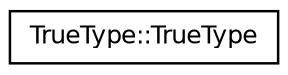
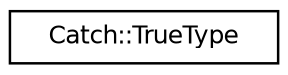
(144, 37) -> (144, 37)
